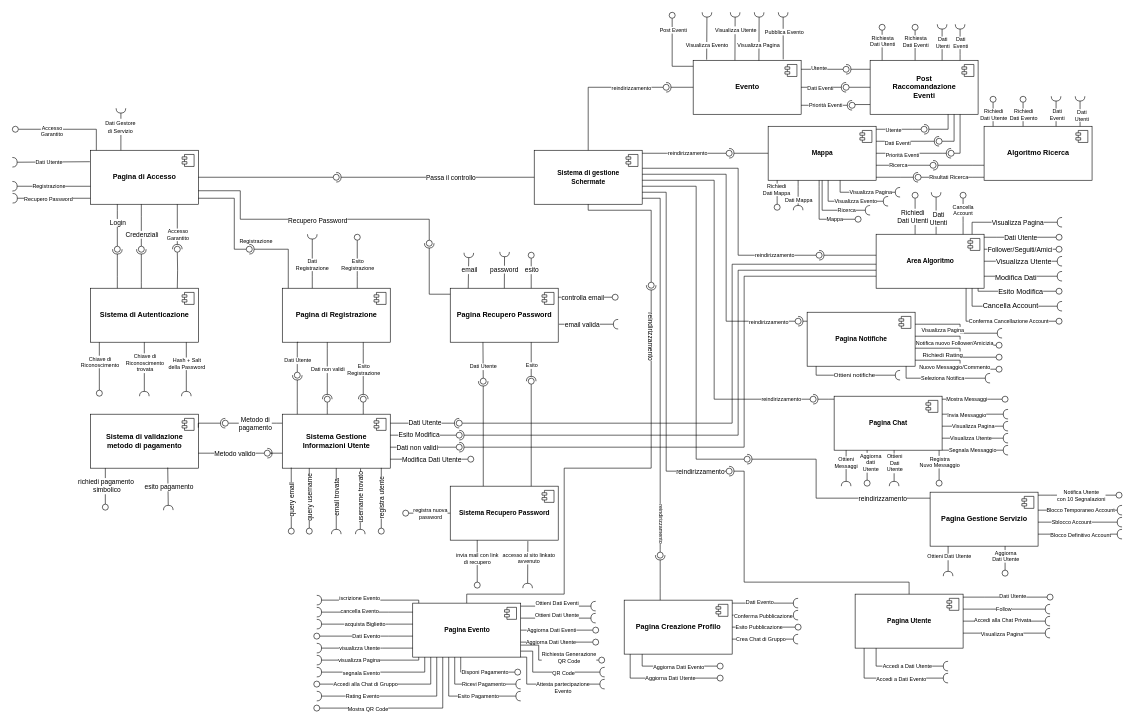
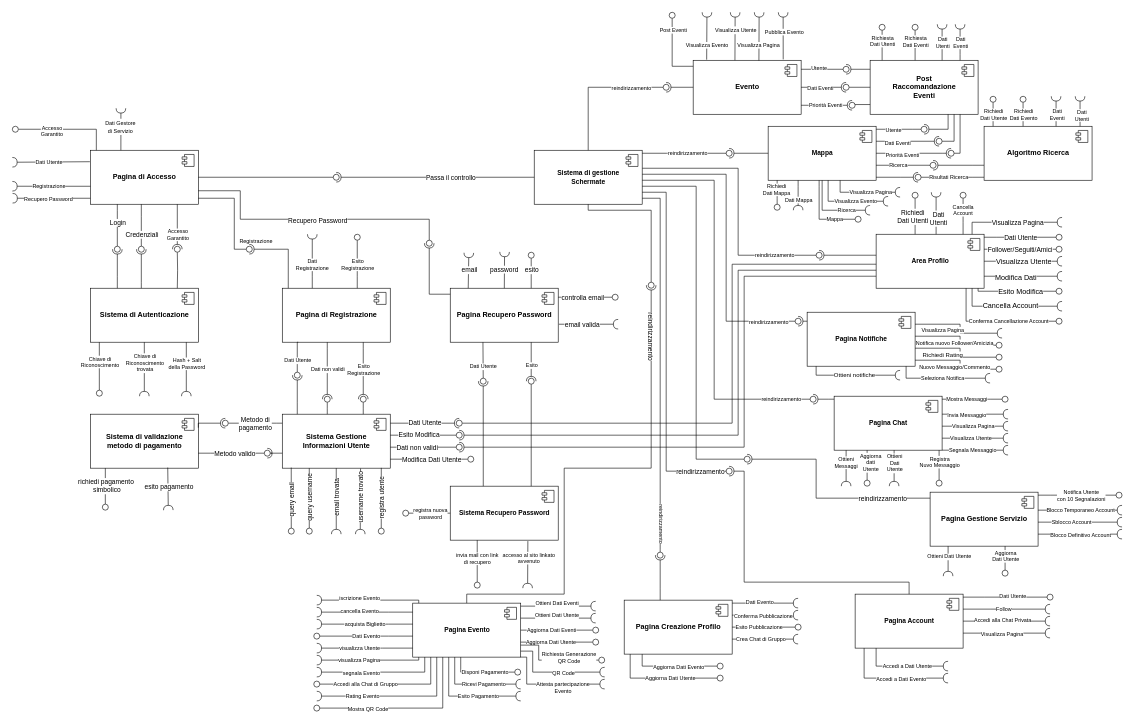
(931, 261) -> (931, 261)
(910, 621) -> (910, 621)
